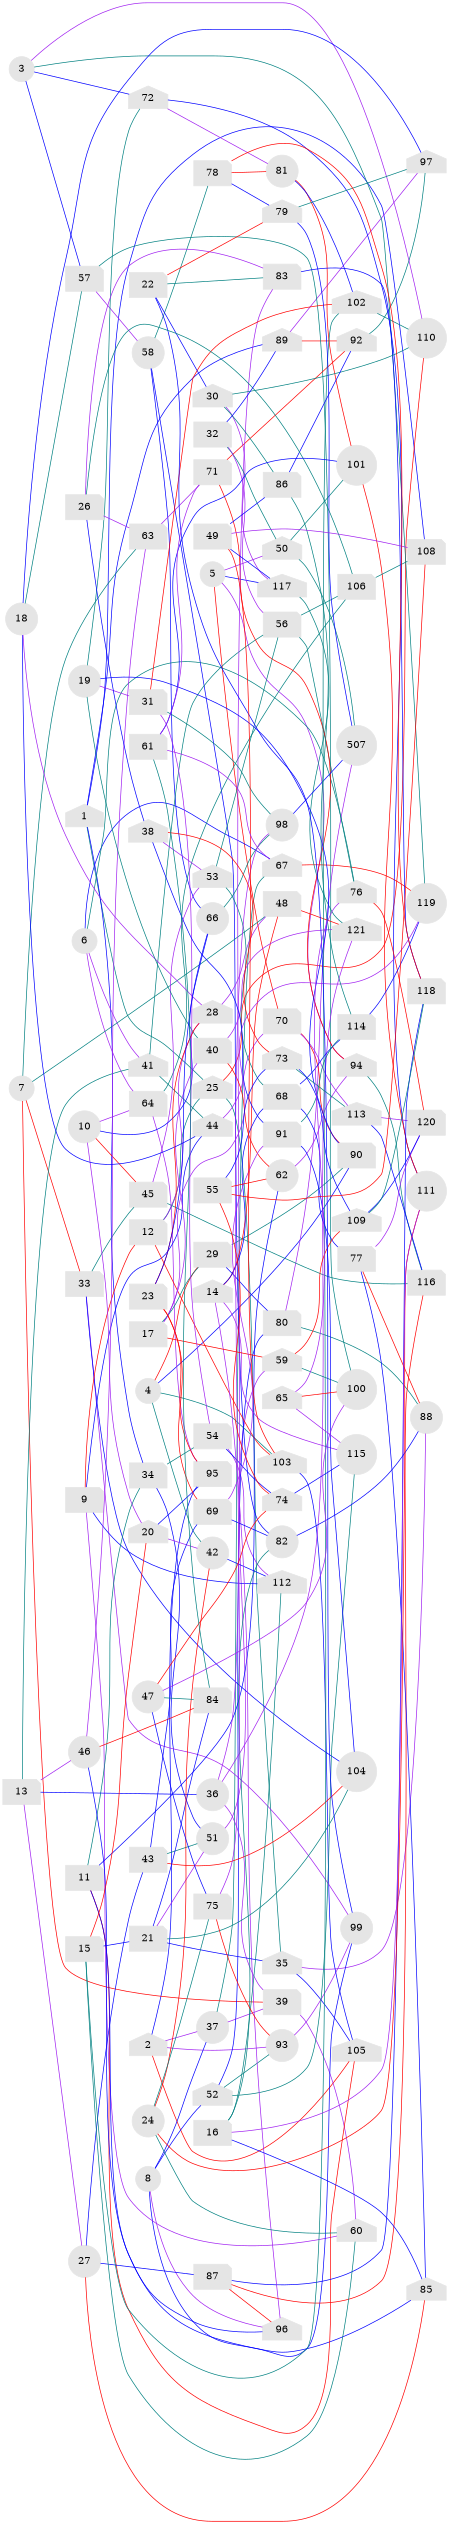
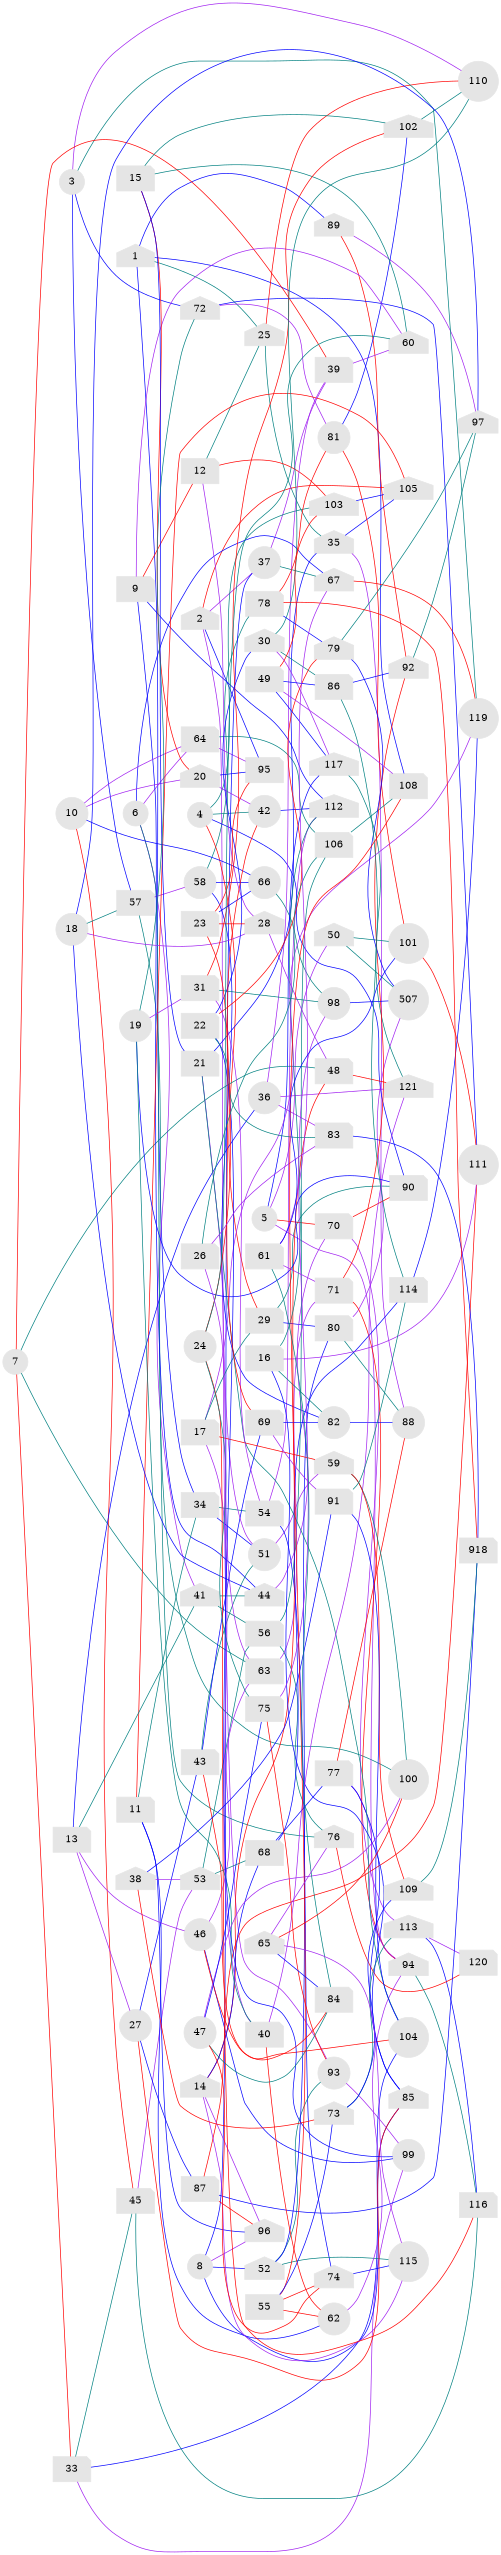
(213, 435) -> none
(102, 626) -> none
(426, 991) -> (478, 1550)
(391, 1186) -> none
(397, 1204) -> (370, 1874)
(179, 1836) -> (293, 1966)
